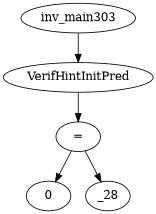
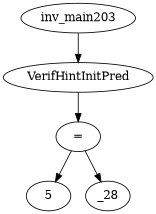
(78, 18) -> (78, 18)
(49, 196) -> (49, 196)
